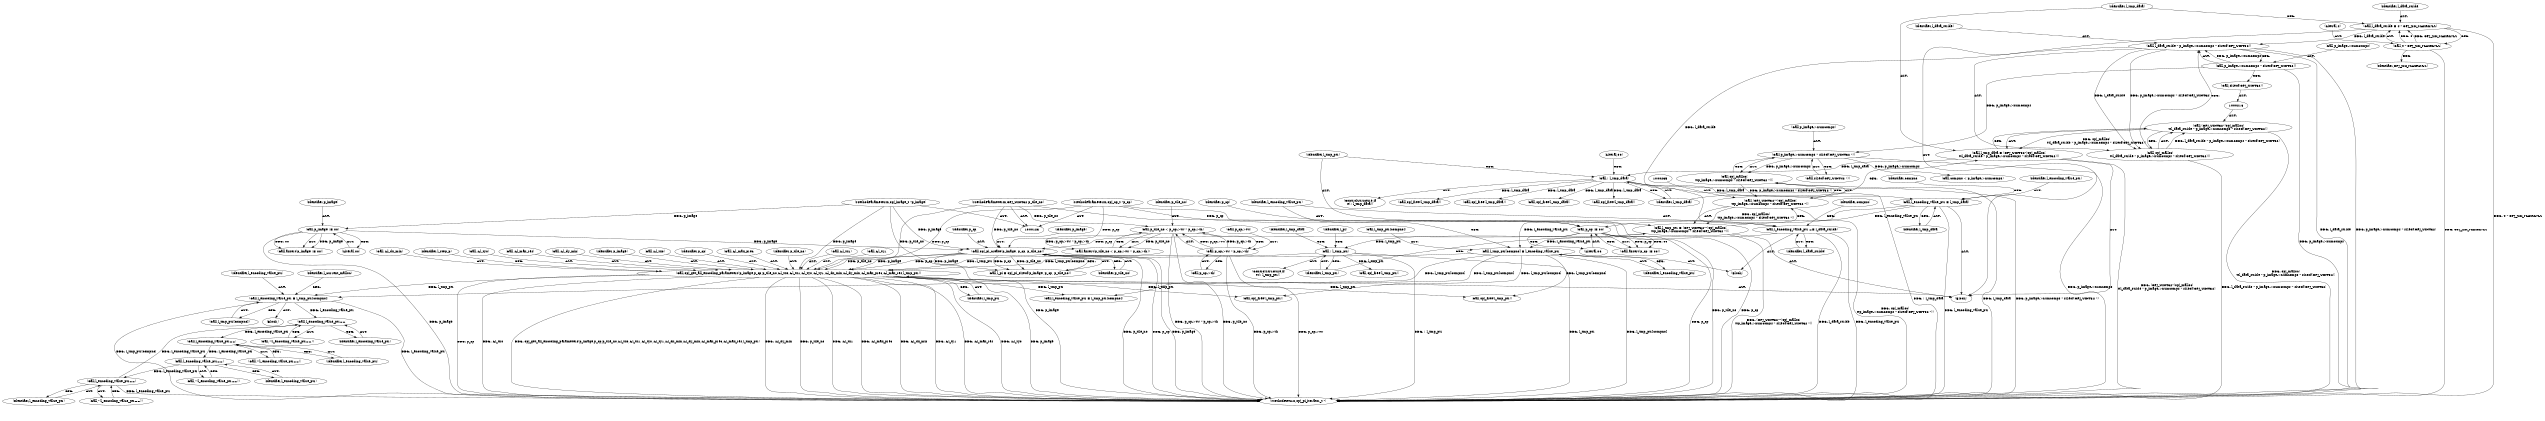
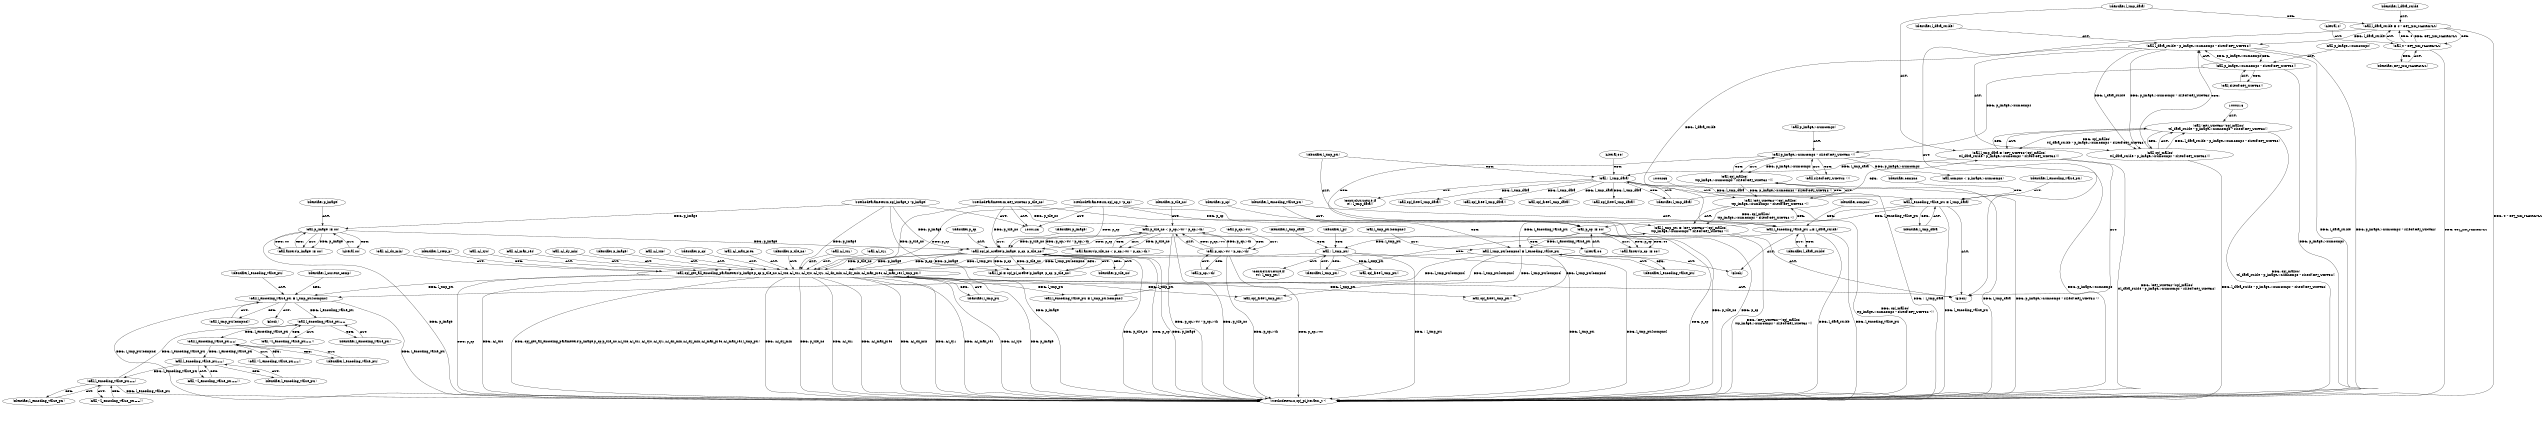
none -> (2412, 58)
(2239, 95) -> (2241, 76)
none -> (1079, 237)
none -> (296, 239)
(1608, 244) -> (1414, 168)
(329, 273) -> (329, 273)
(1030, 273) -> (1030, 273)
